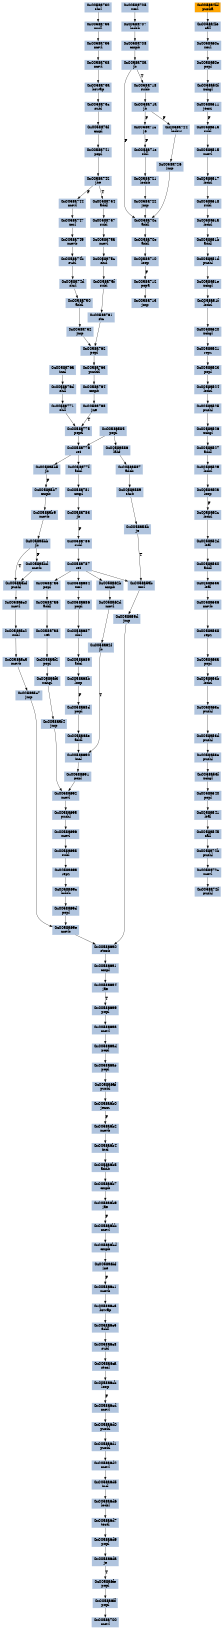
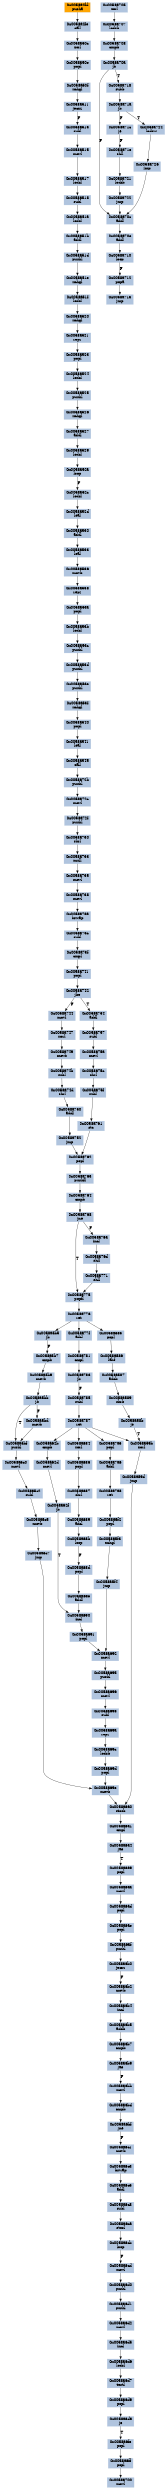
(164, 118) -> (139, 118)
(97, 440) -> (94, 1325)
none -> (77, 829)
none -> (87, 1227)
